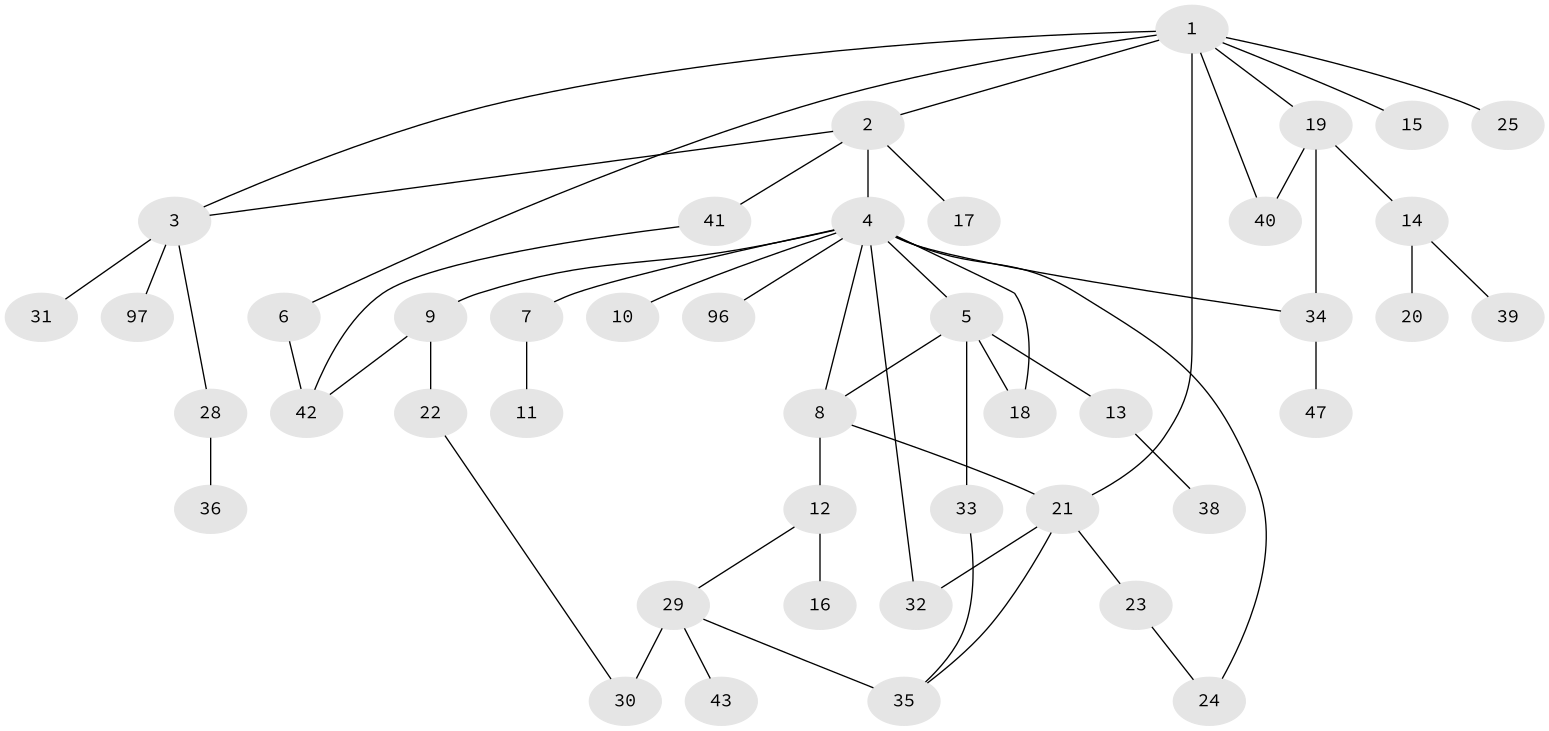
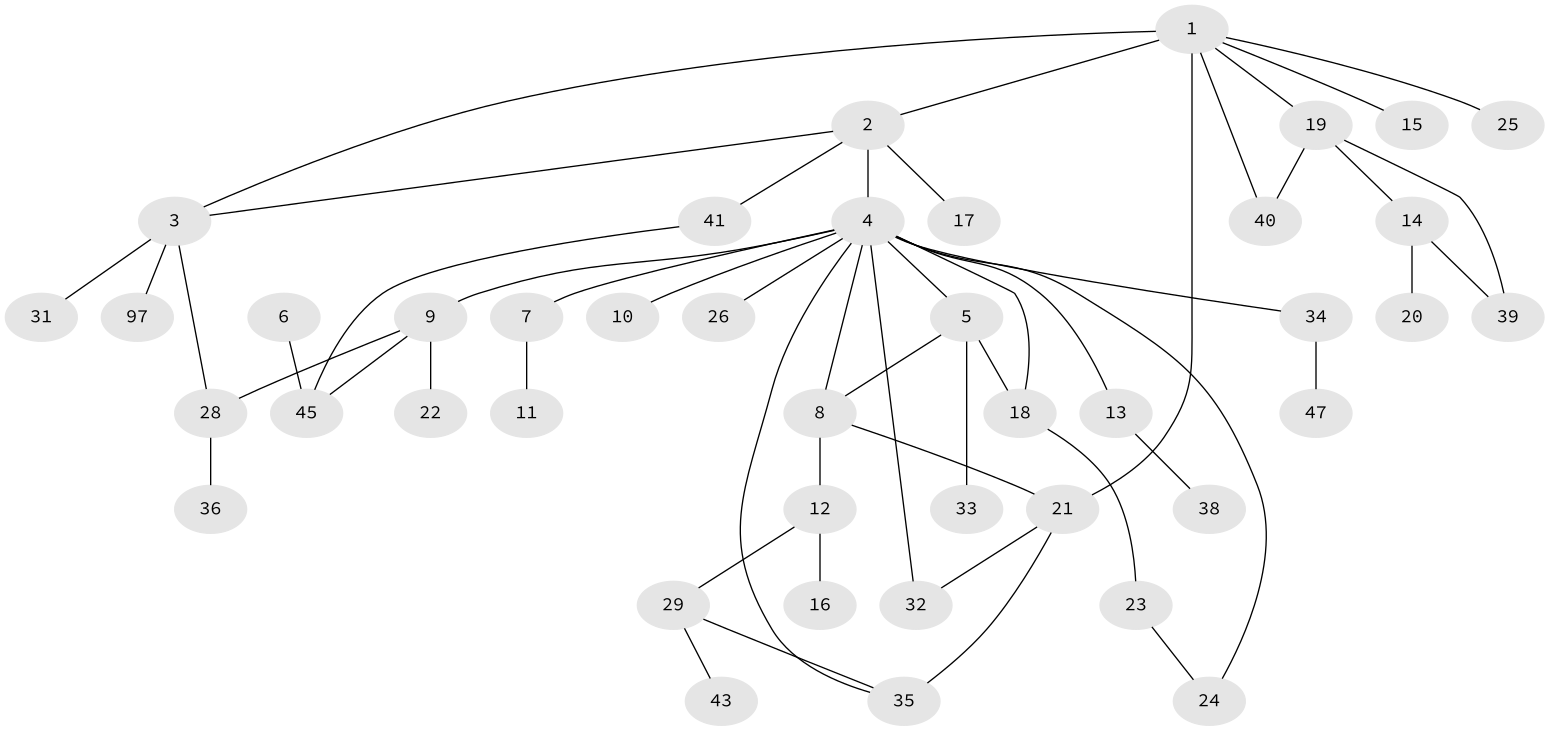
(723, 132) -> none
(1316, 221) -> (1450, 192)
(719, 317) -> (719, 317)
none -> (315, 365)
(1041, 365) -> (1025, 282)
(307, 413) -> (307, 413)
(1099, 557) -> (1114, 492)
(968, 614) -> (745, 487)
(625, 701) -> none
